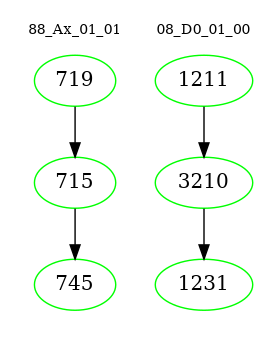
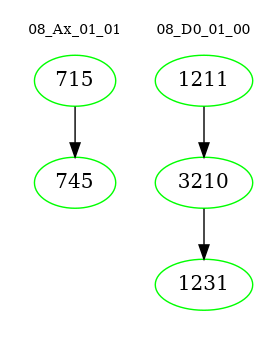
(75, 30) -> (75, 30)
(75, 81) -> none
